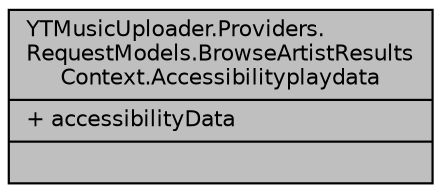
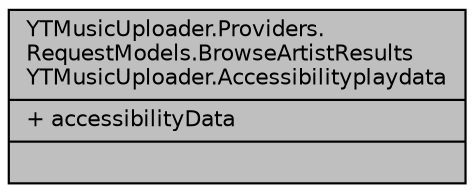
(221, 78) -> (237, 78)
